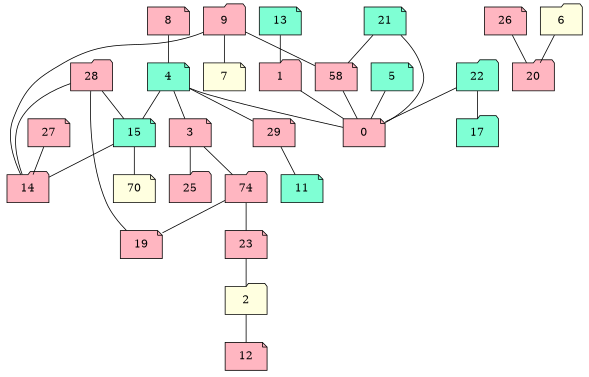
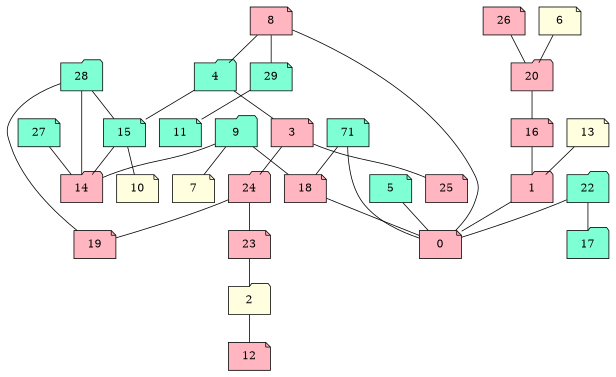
(224, 21) -> (236, 133)
(280, 21) -> (588, 133)
(385, 21) -> (348, 133)
(561, 21) -> (560, 21)
(92, 77) -> (82, 77)
(168, 77) -> (215, 77)
(336, 77) -> (305, 189)
(221, 105) -> (271, 49)
(266, 110) -> (420, 107)
(49, 133) -> (39, 133)
(274, 133) -> (271, 77)
none -> (532, 133)
(134, 189) -> (138, 189)
(190, 189) -> (447, 189)
(246, 189) -> (249, 189)
